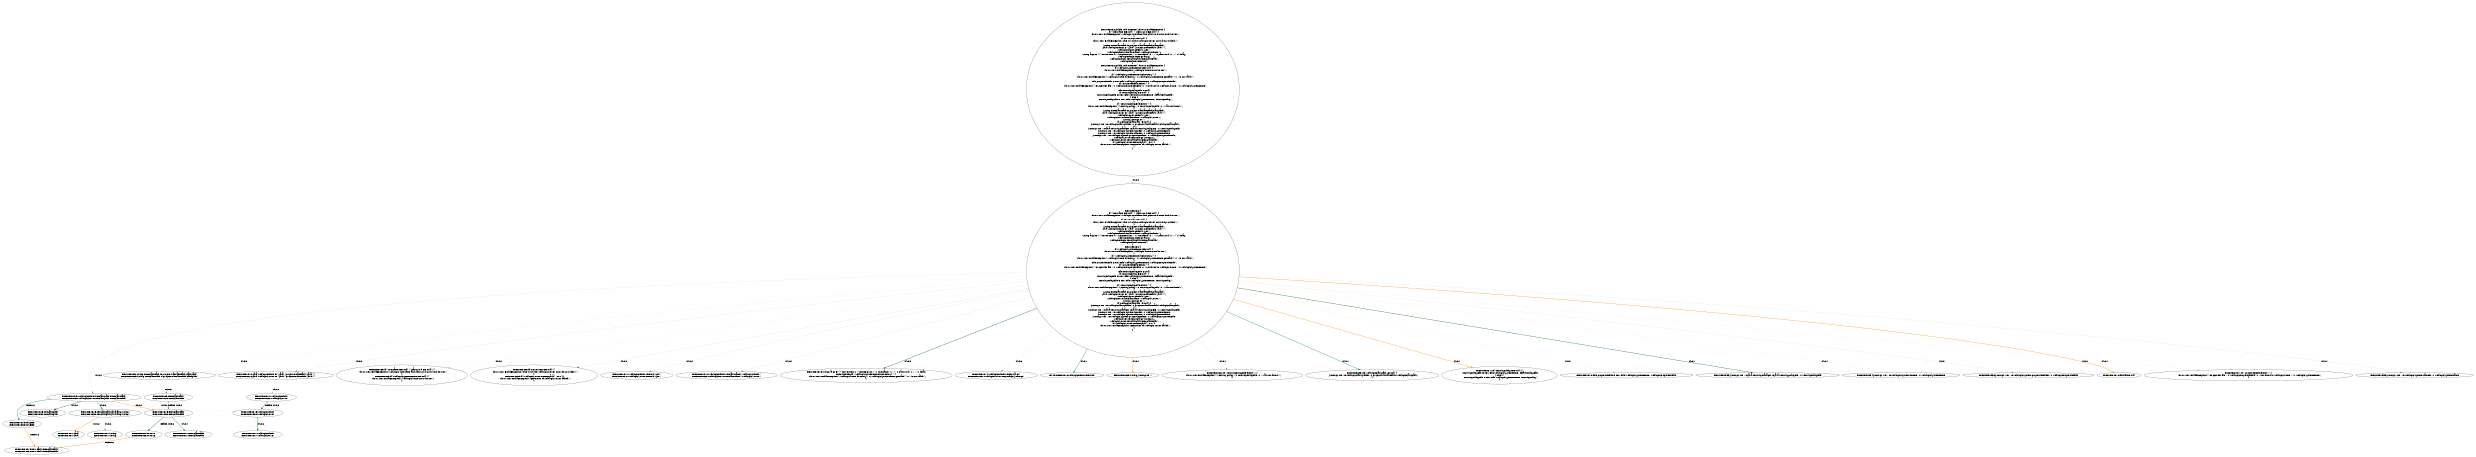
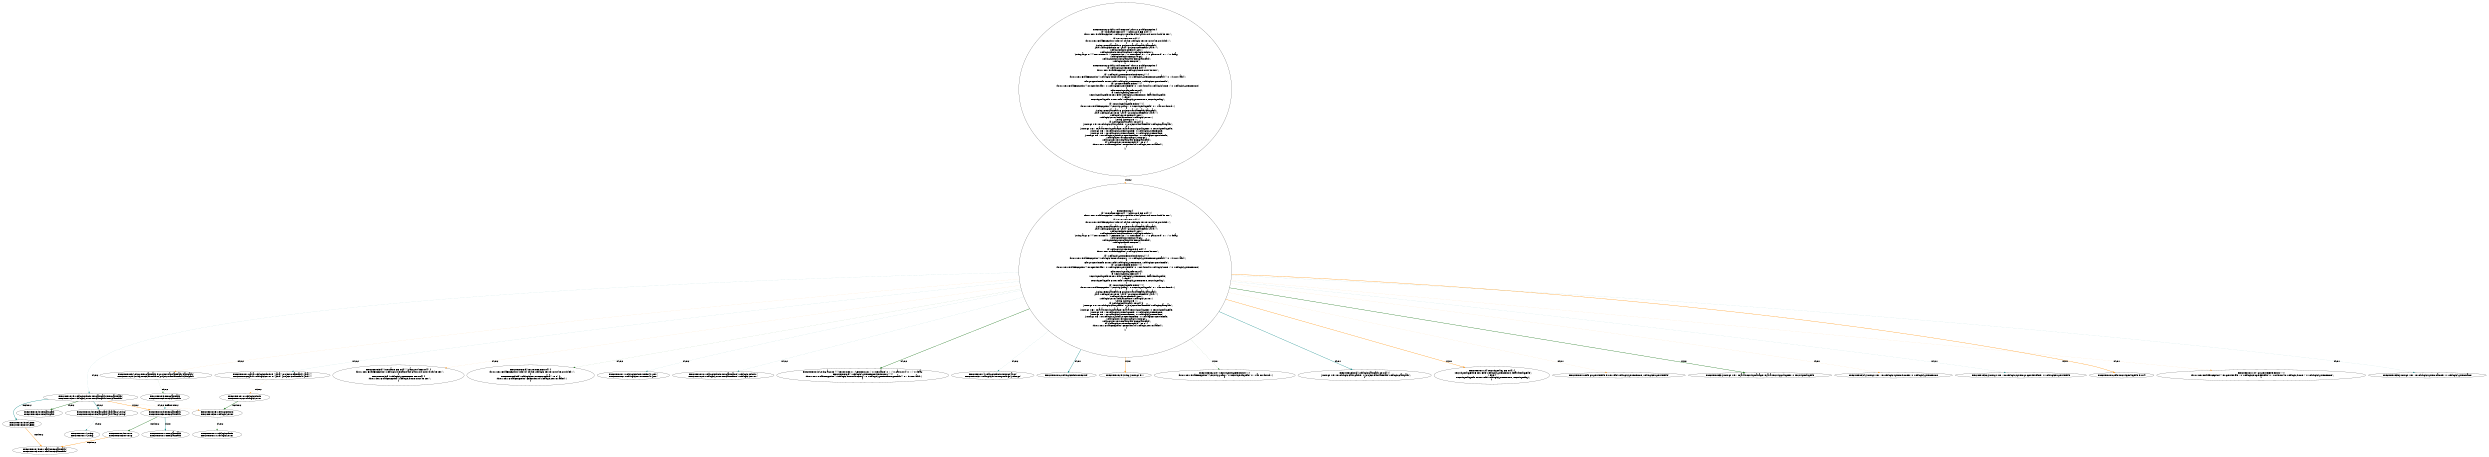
(1072, 375) -> (1067, 375)
(2119, 375) -> (2122, 375)
(168, 404) -> (165, 404)
(272, 405) -> (237, 405)
(258, 423) -> (217, 423)
(167, 424) -> (155, 424)
(68, 435) -> none
